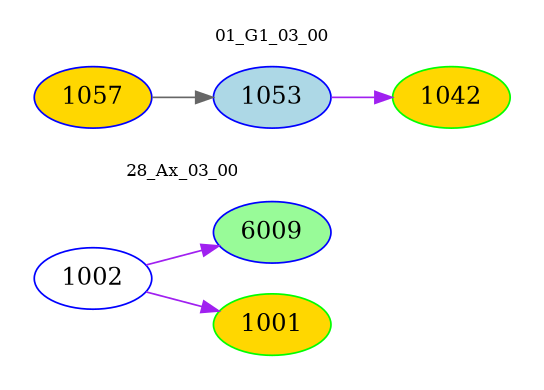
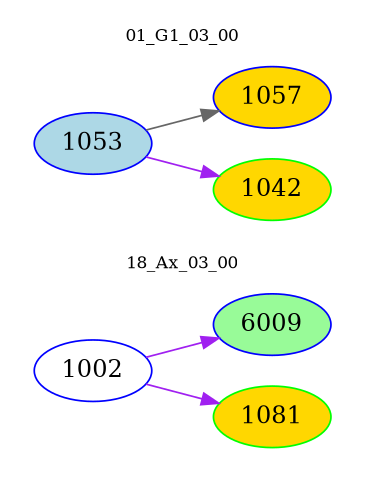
(174, 97) -> (174, 123)
(183, 172) -> (183, 264)
(272, 325) -> (272, 417)
